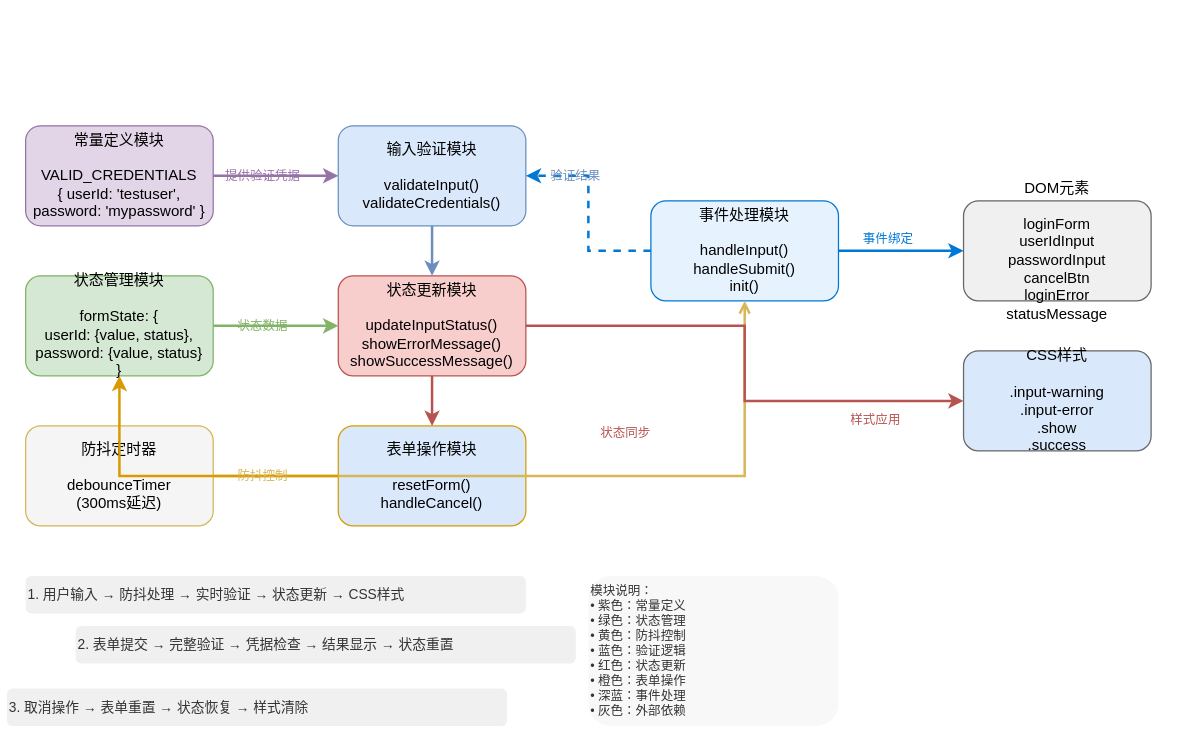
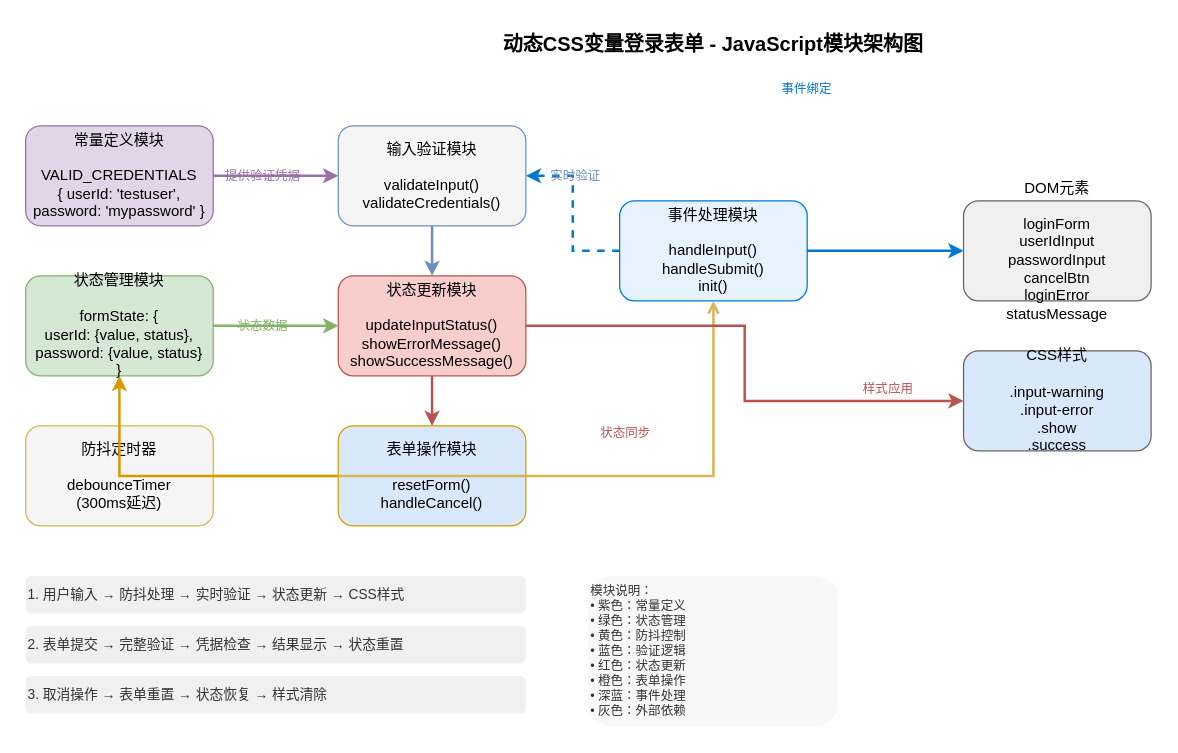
none -> (713, 44)
(432, 176) -> (432, 176)
(576, 176) -> (576, 176)
(888, 238) -> (807, 88)
(744, 251) -> (713, 251)
(876, 419) -> (888, 388)
(263, 476) -> none
(326, 644) -> (276, 644)
(257, 707) -> (276, 694)
